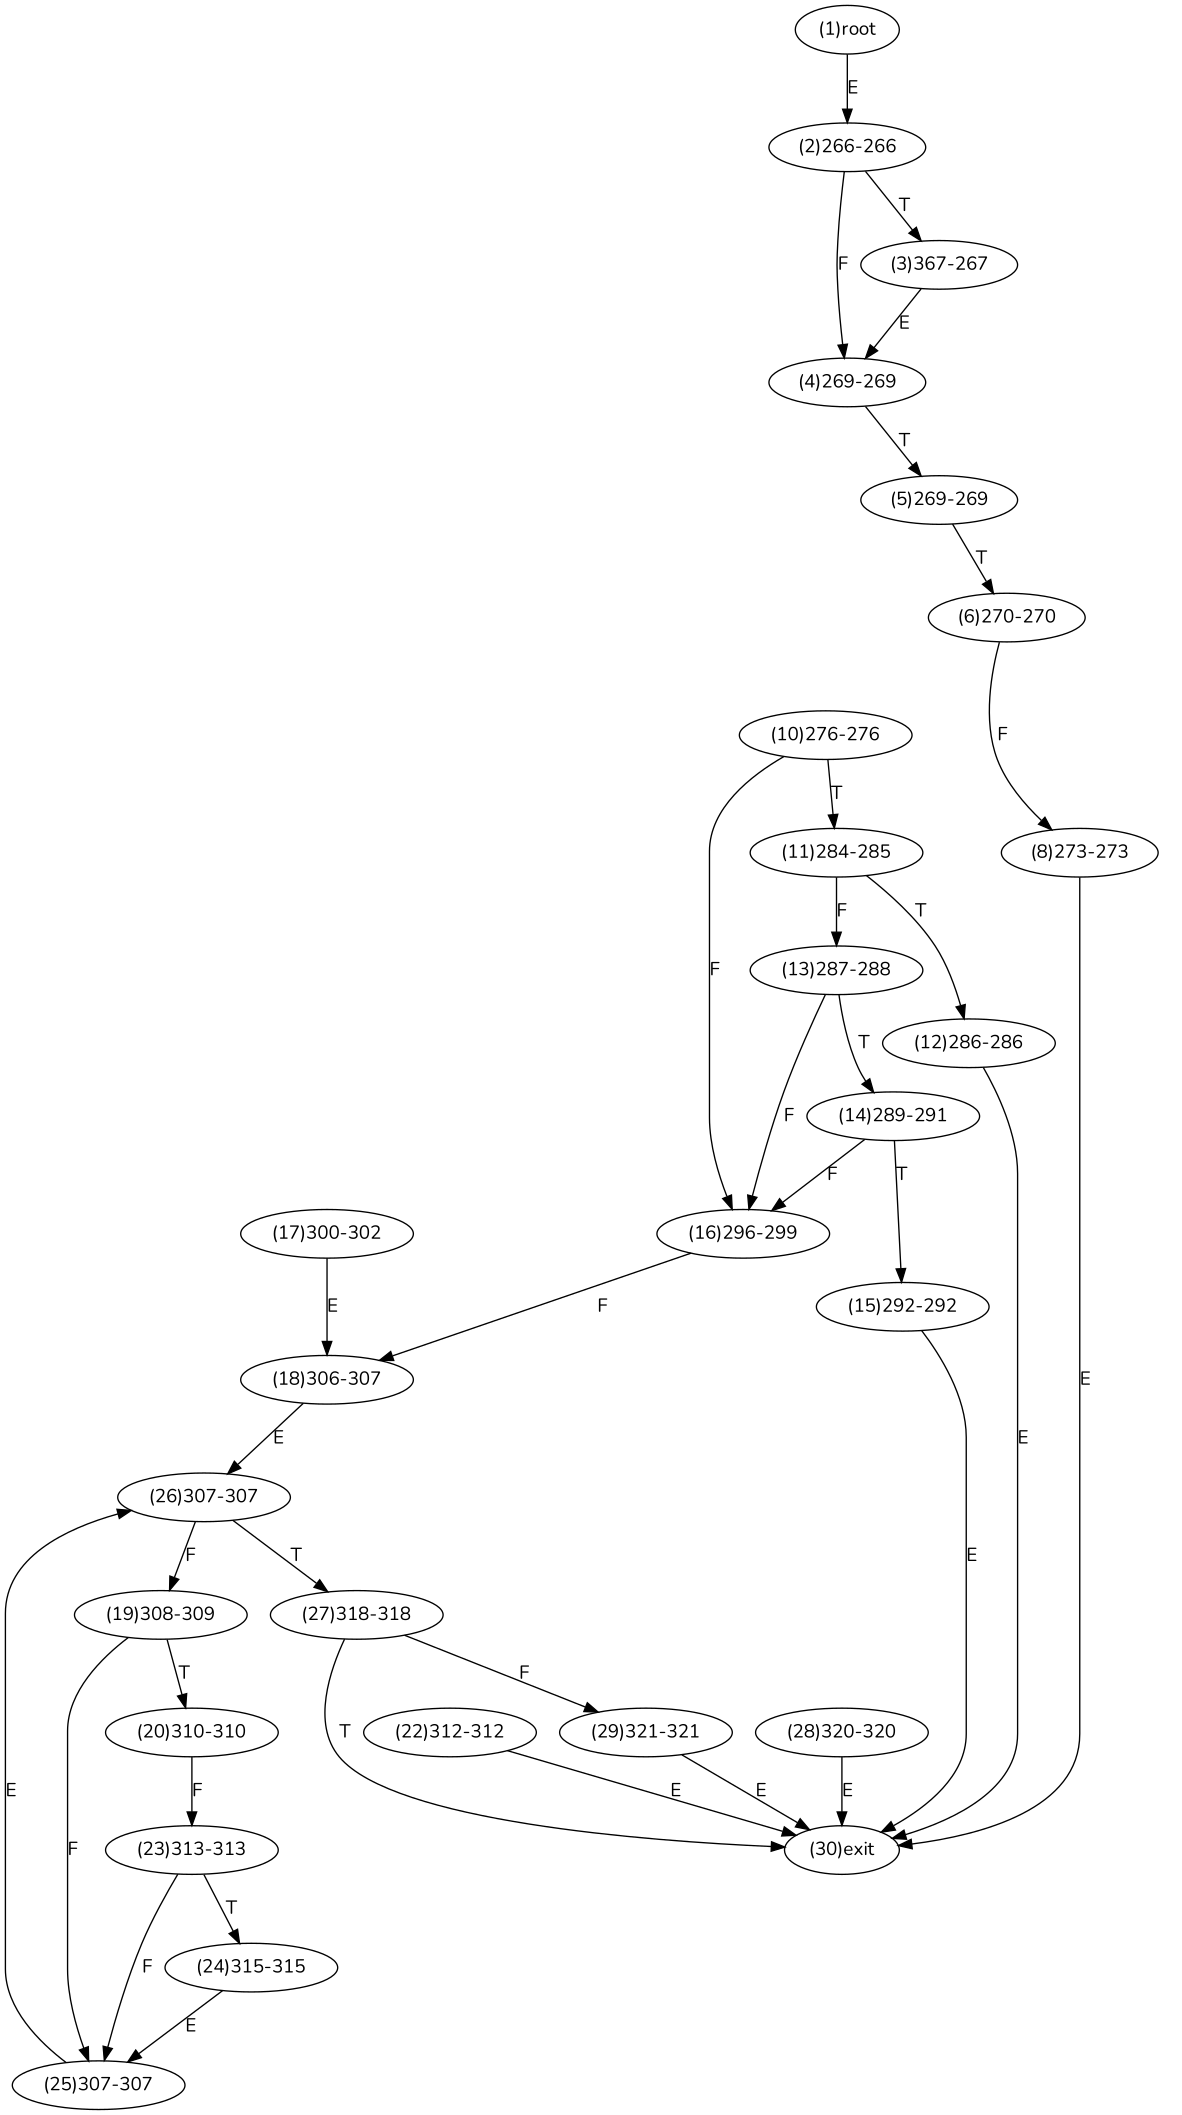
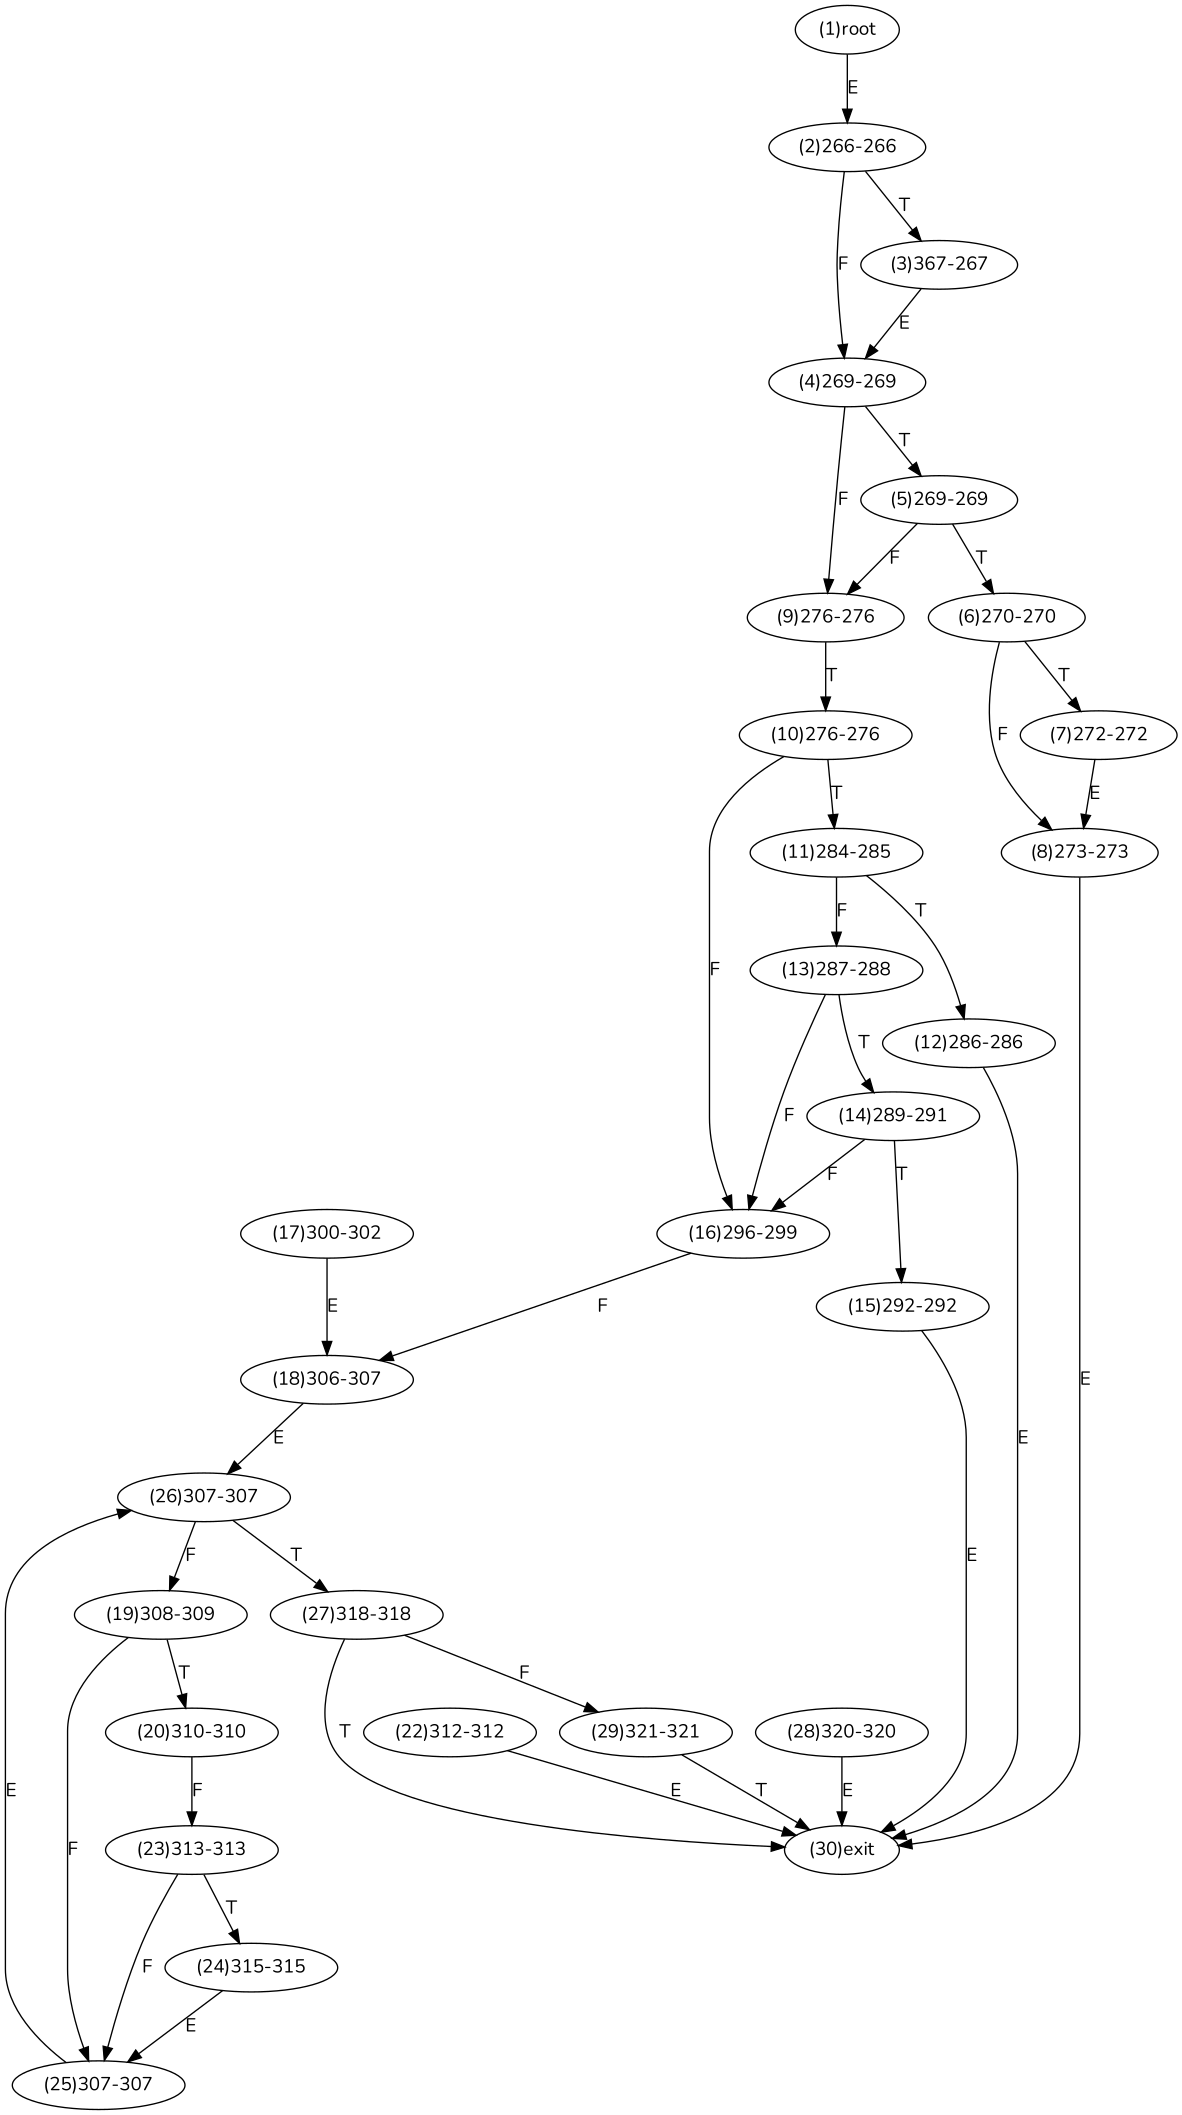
none -> (826, 618)
none -> (1099, 735)
(762, 1791) -> (762, 1791)
